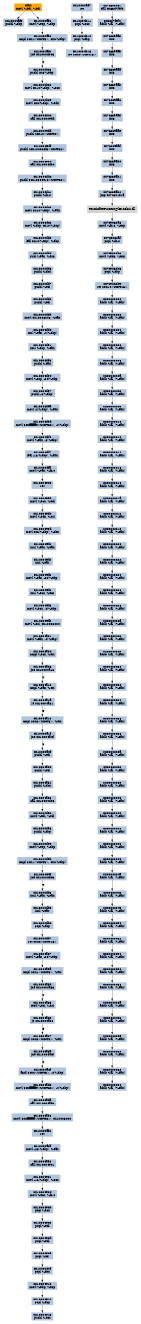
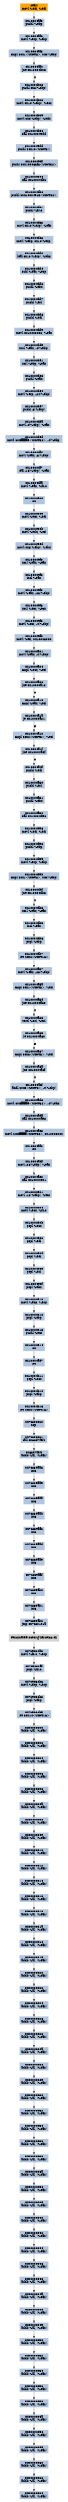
(34, 14) -> (34, 29)
none -> (34, 1347)
none -> (34, 1424)
